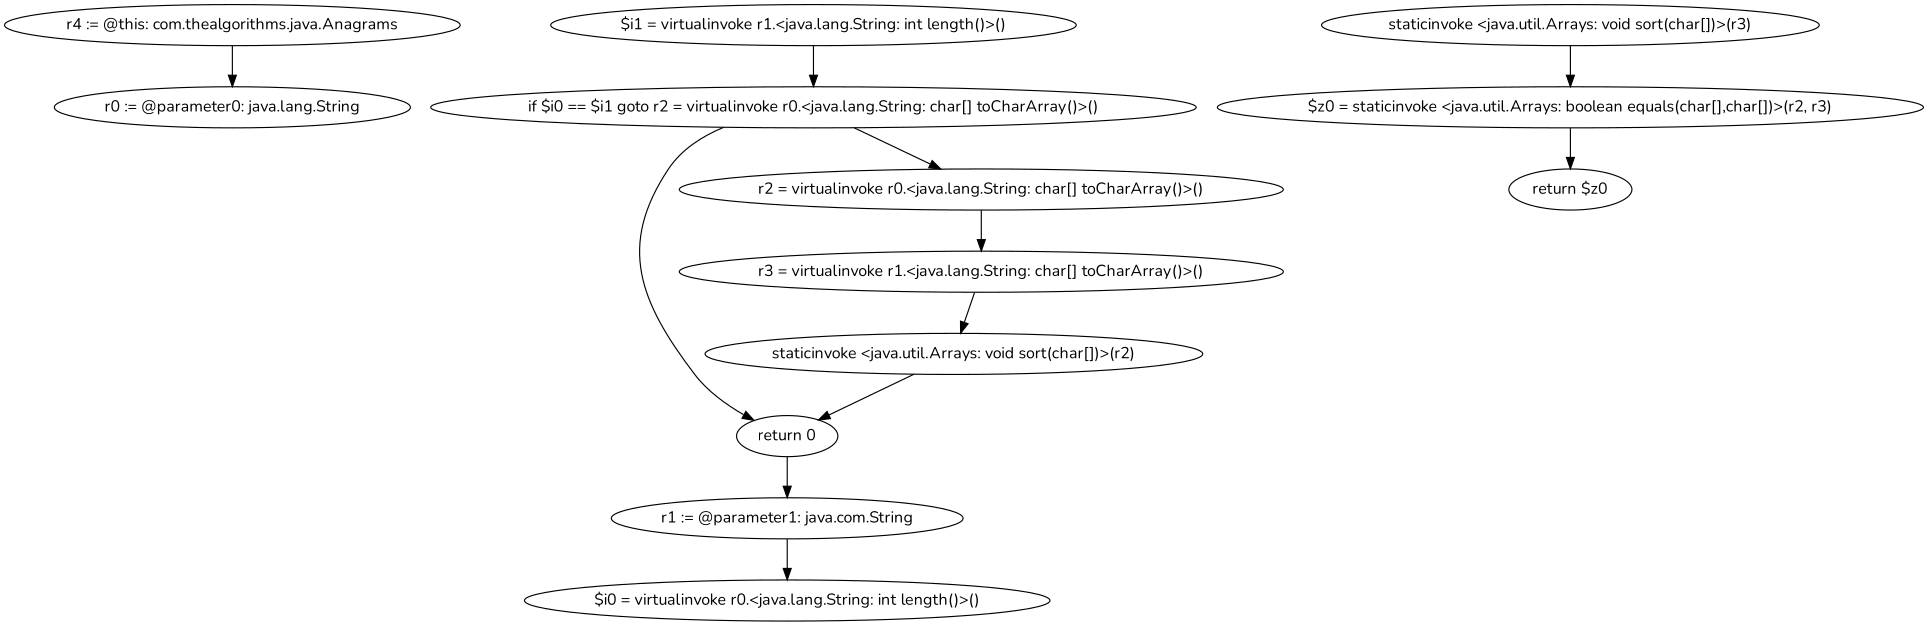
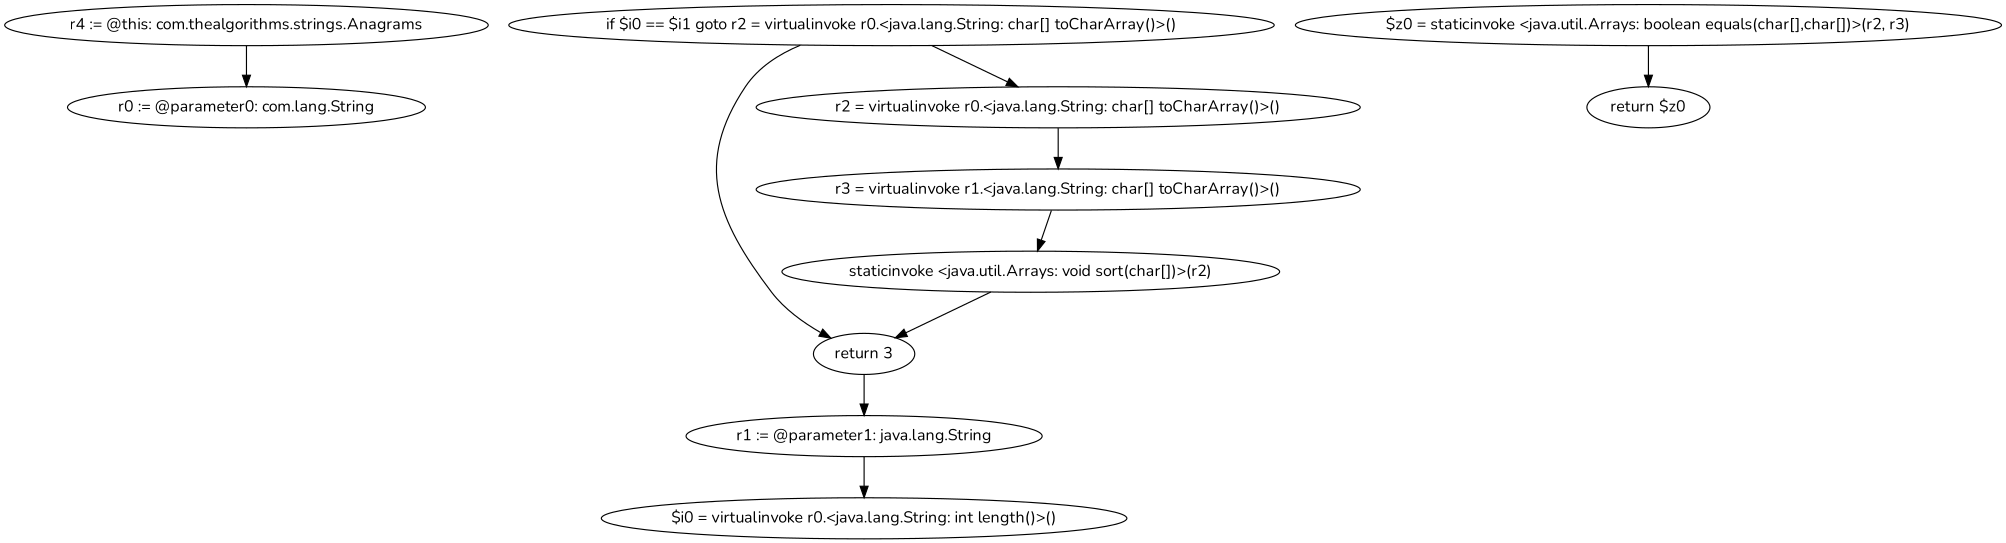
(232, 25) -> (246, 25)
(813, 25) -> none
(1570, 25) -> none
(232, 107) -> (246, 107)
(787, 436) -> (864, 354)
(787, 518) -> (864, 436)
